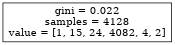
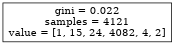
(87, 22) -> (87, 22)
